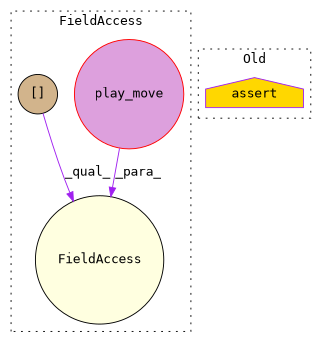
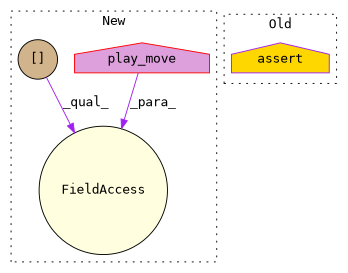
(101, 22) -> (114, 22)
(129, 94) -> (142, 59)
